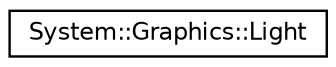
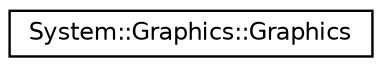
(168, 34) -> (191, 34)
